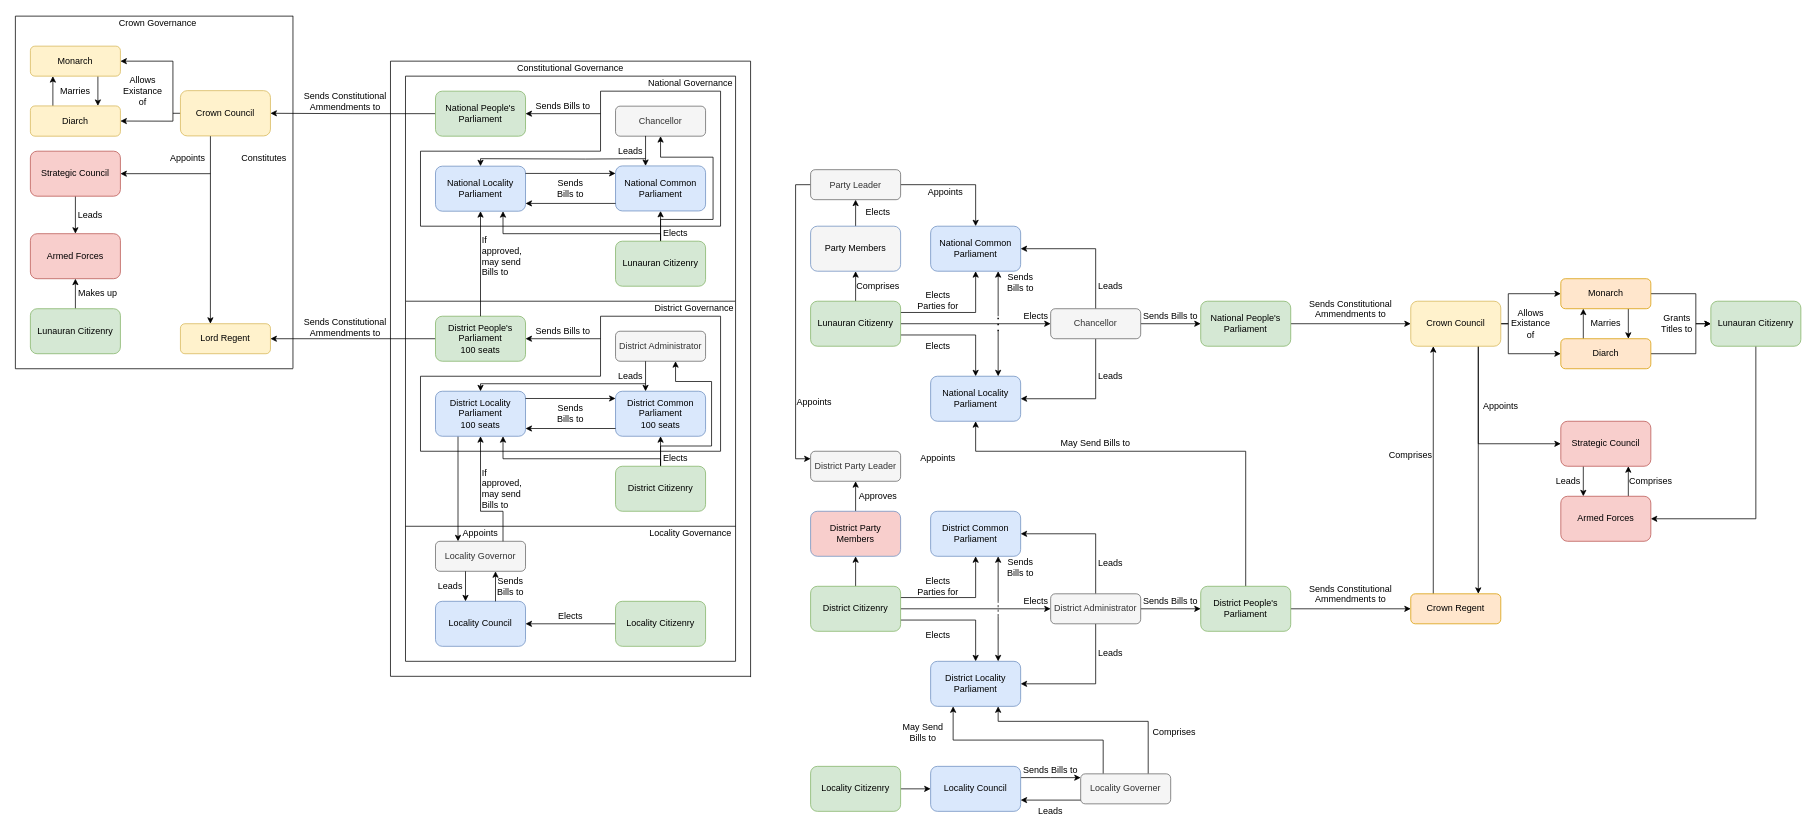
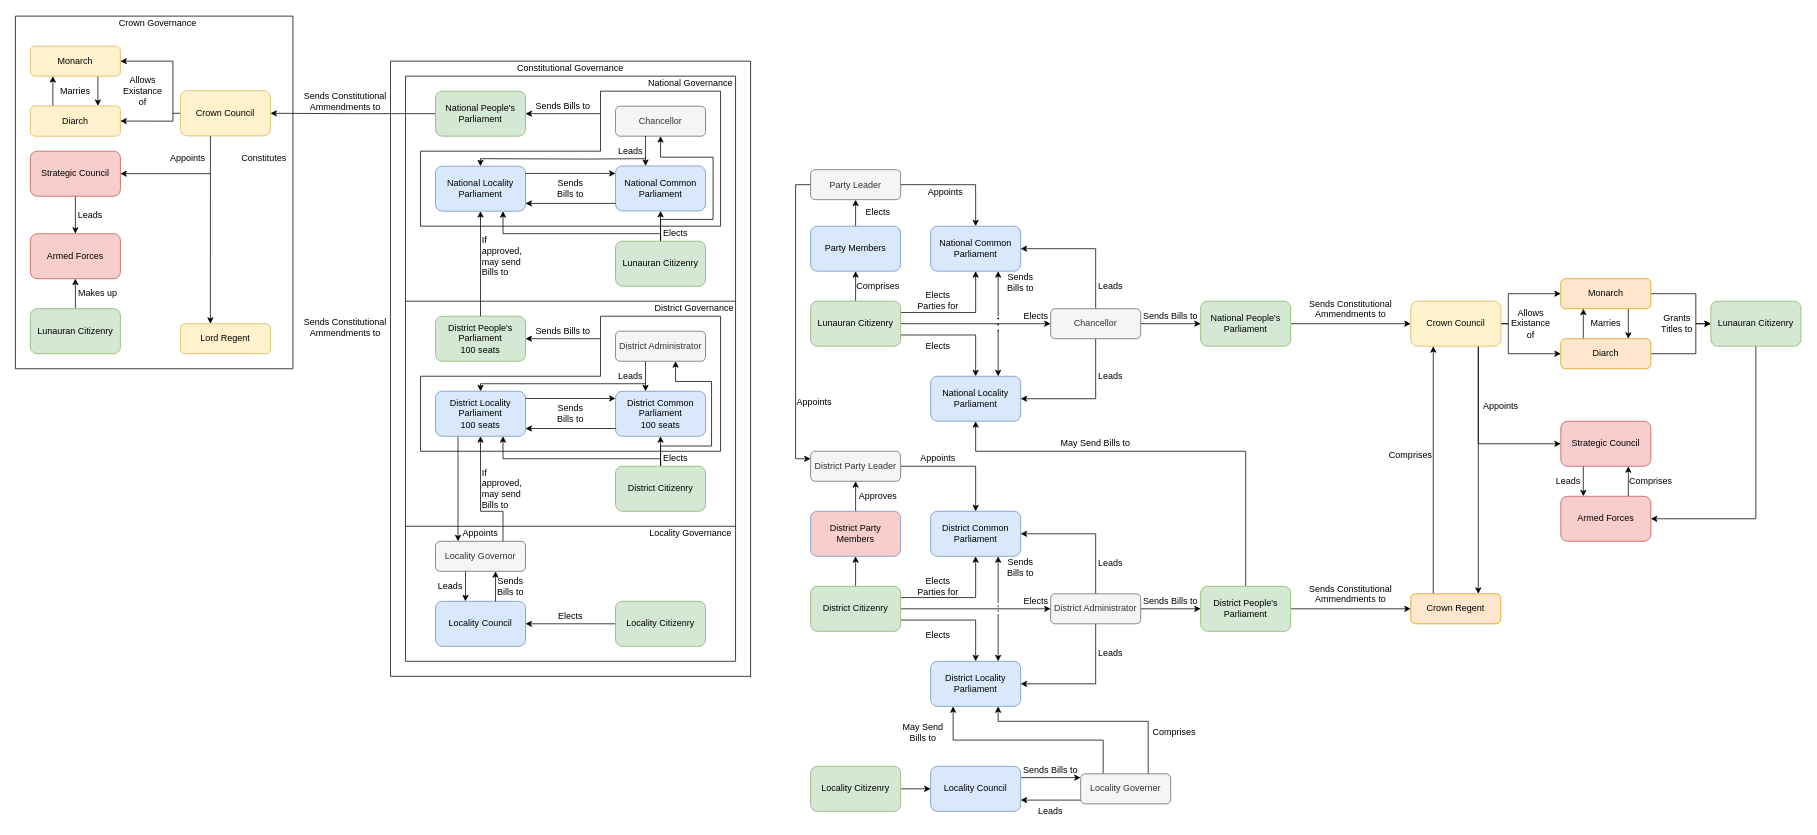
(855, 249) -> (855, 249)
(355, 339) -> none
none -> (957, 466)
